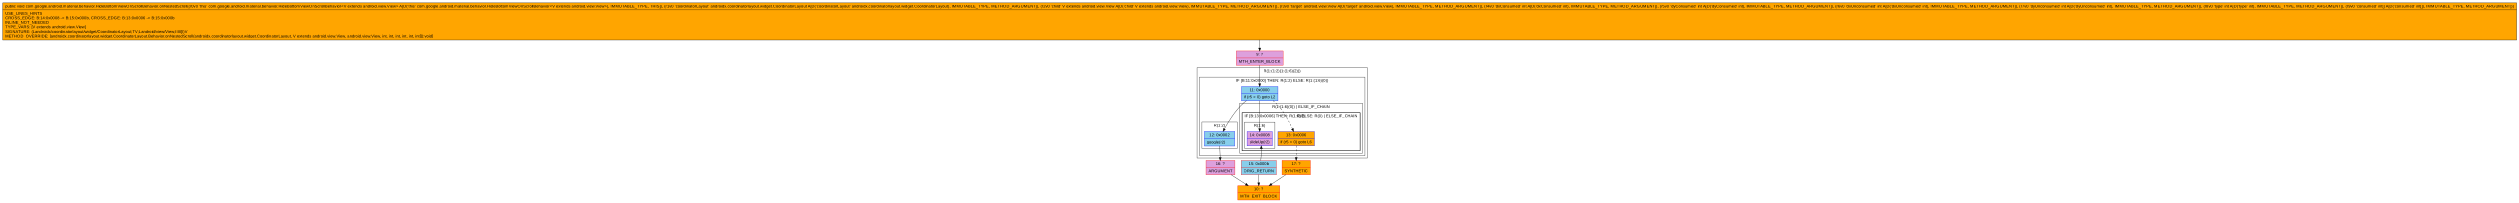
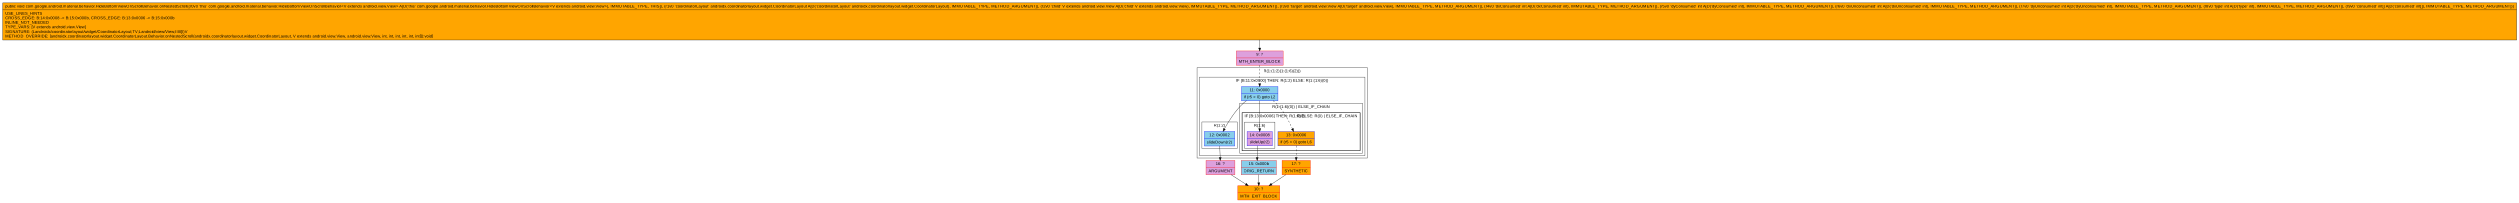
(1260, 74) -> (1260, 74)
(1216, 142) -> (1220, 142)
(1261, 155) -> (1257, 152)
